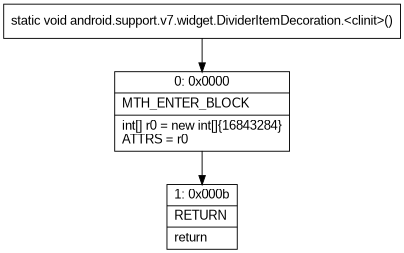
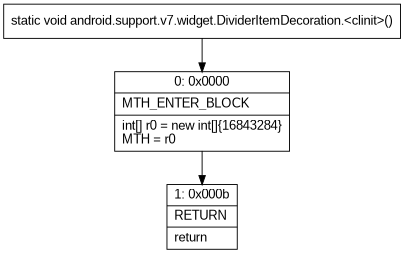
(155, 140) -> (149, 140)
